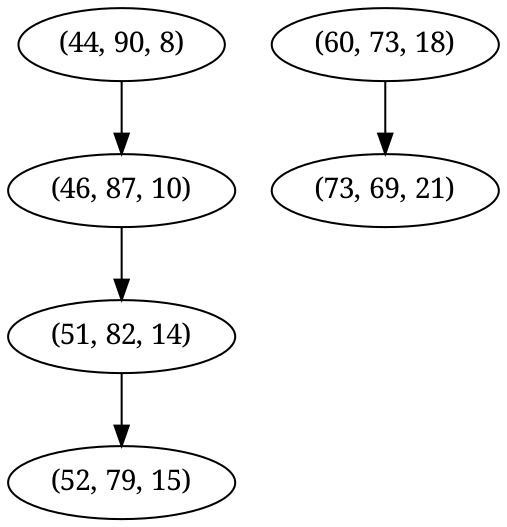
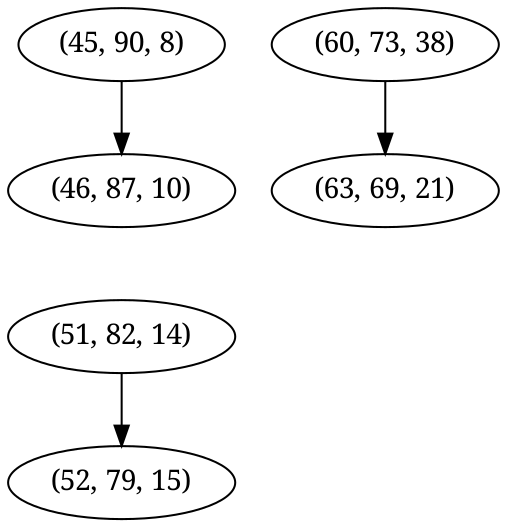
(122, 45) -> (122, 45)
(385, 45) -> (385, 45)
(385, 191) -> (385, 191)
(122, 254) -> none
